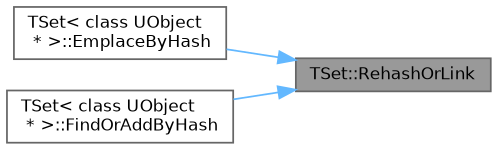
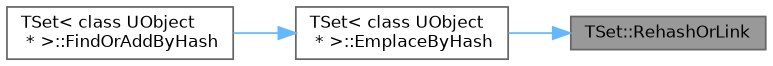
(256, 96) -> (256, 33)
